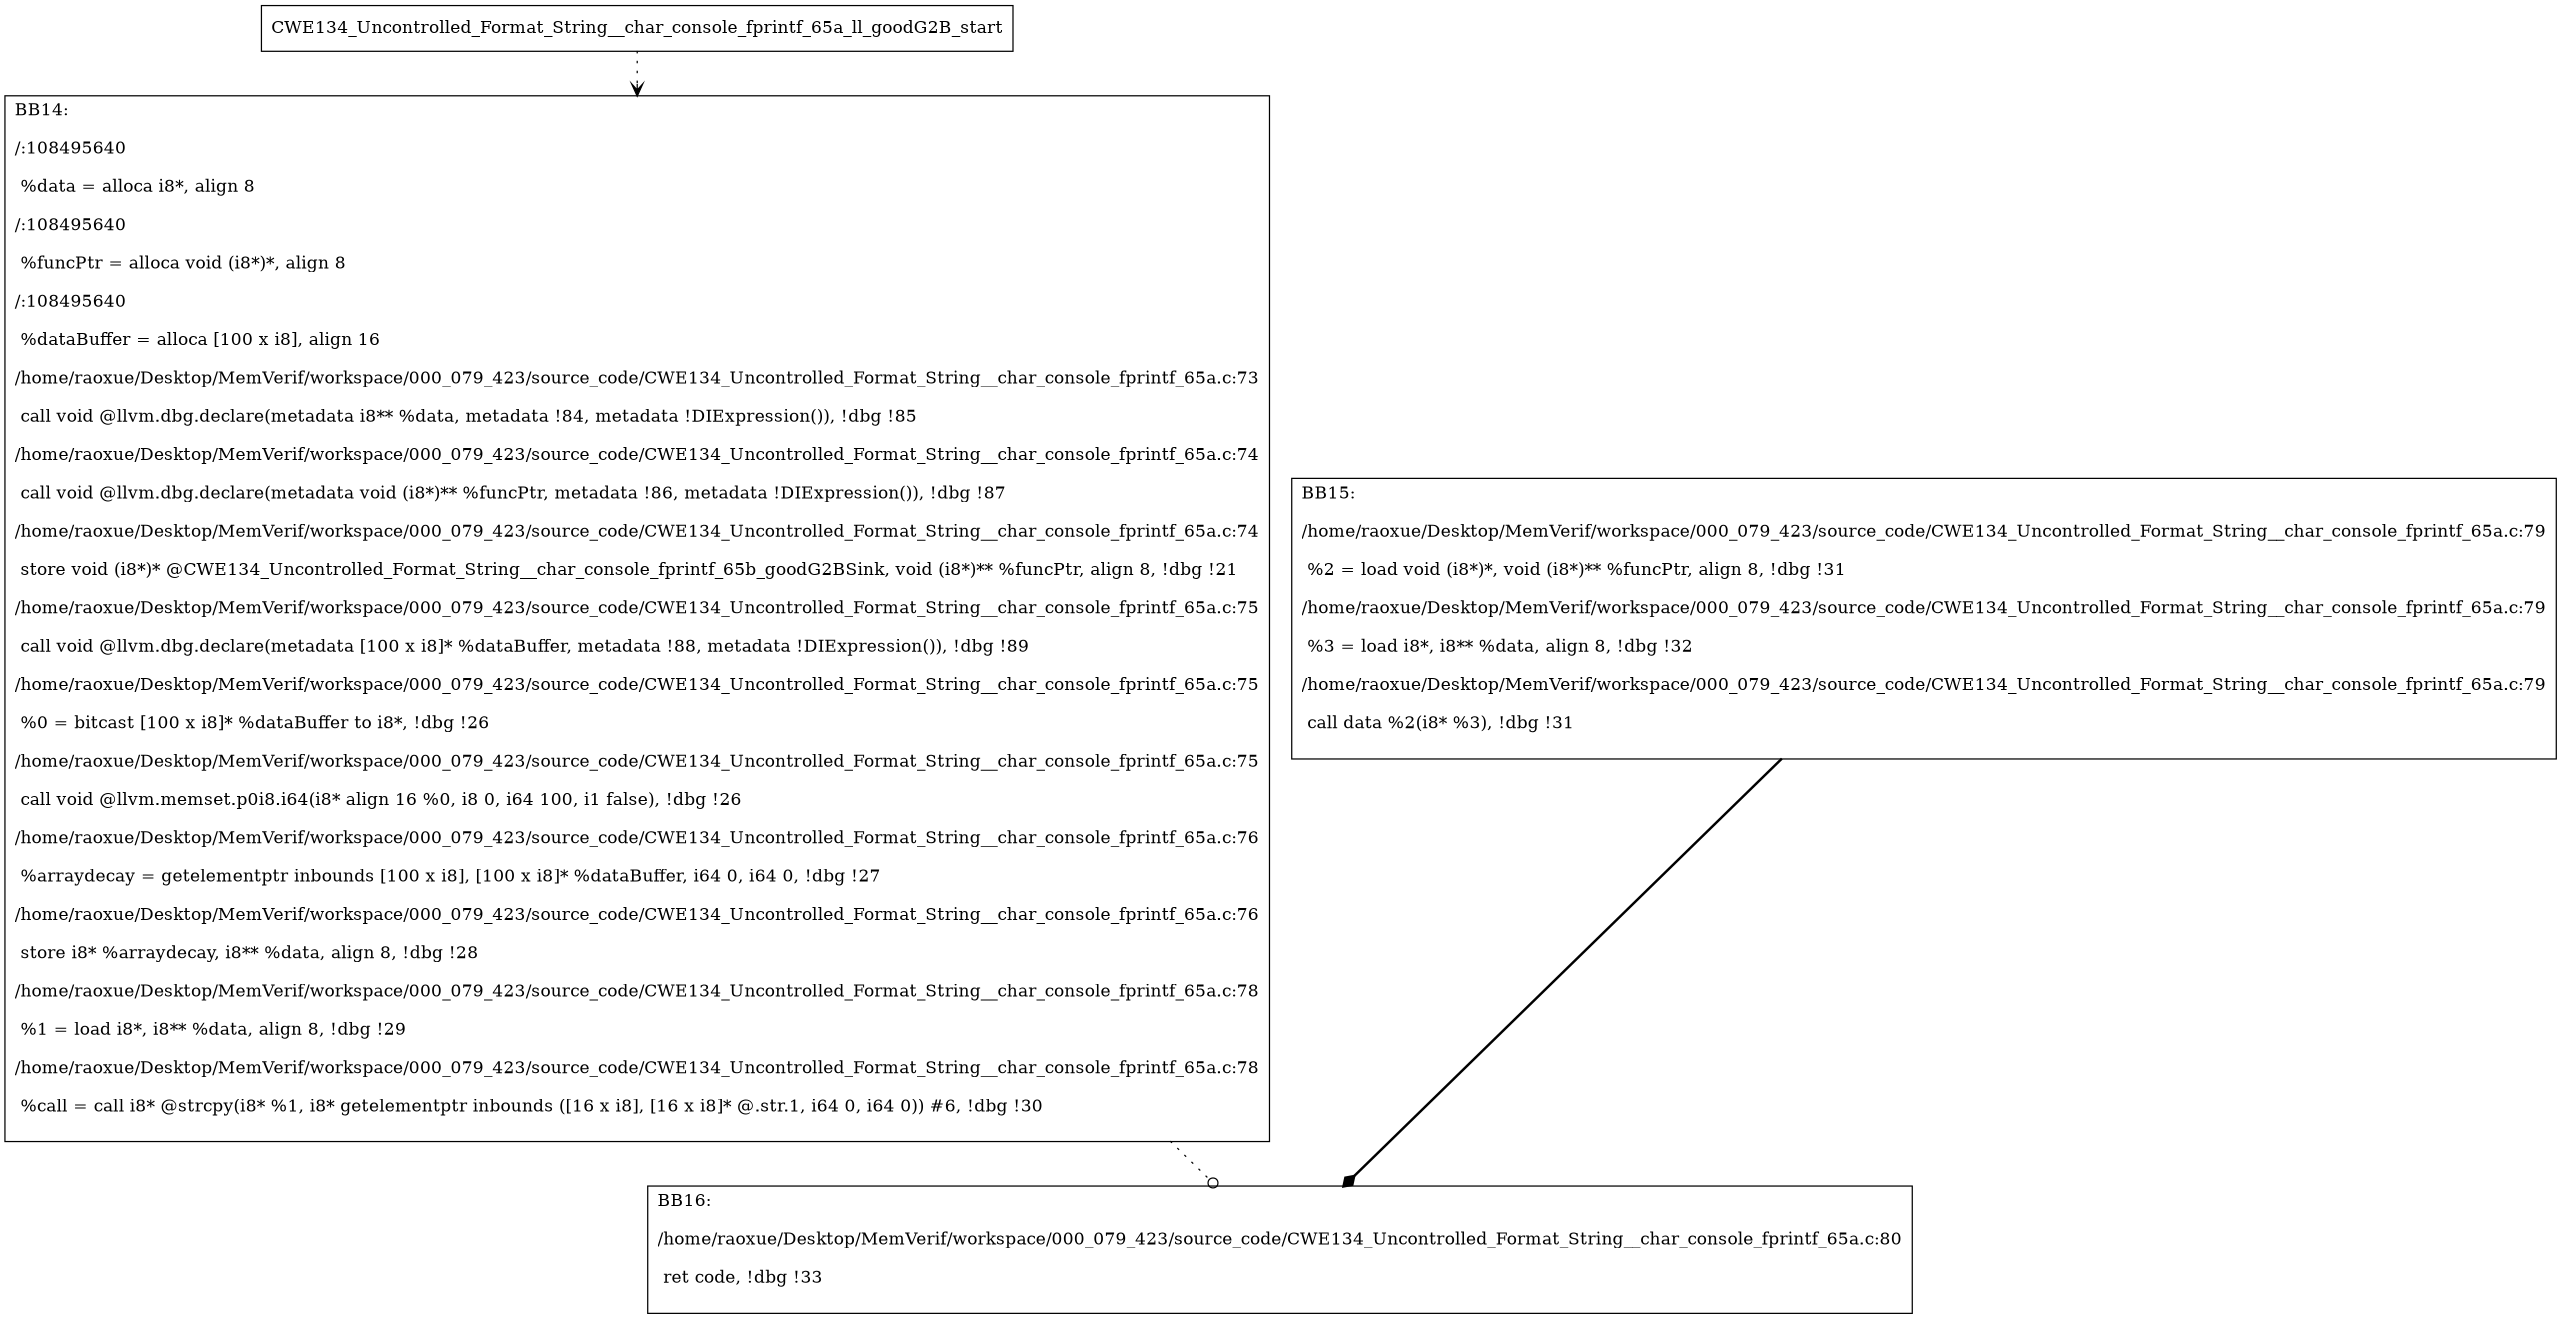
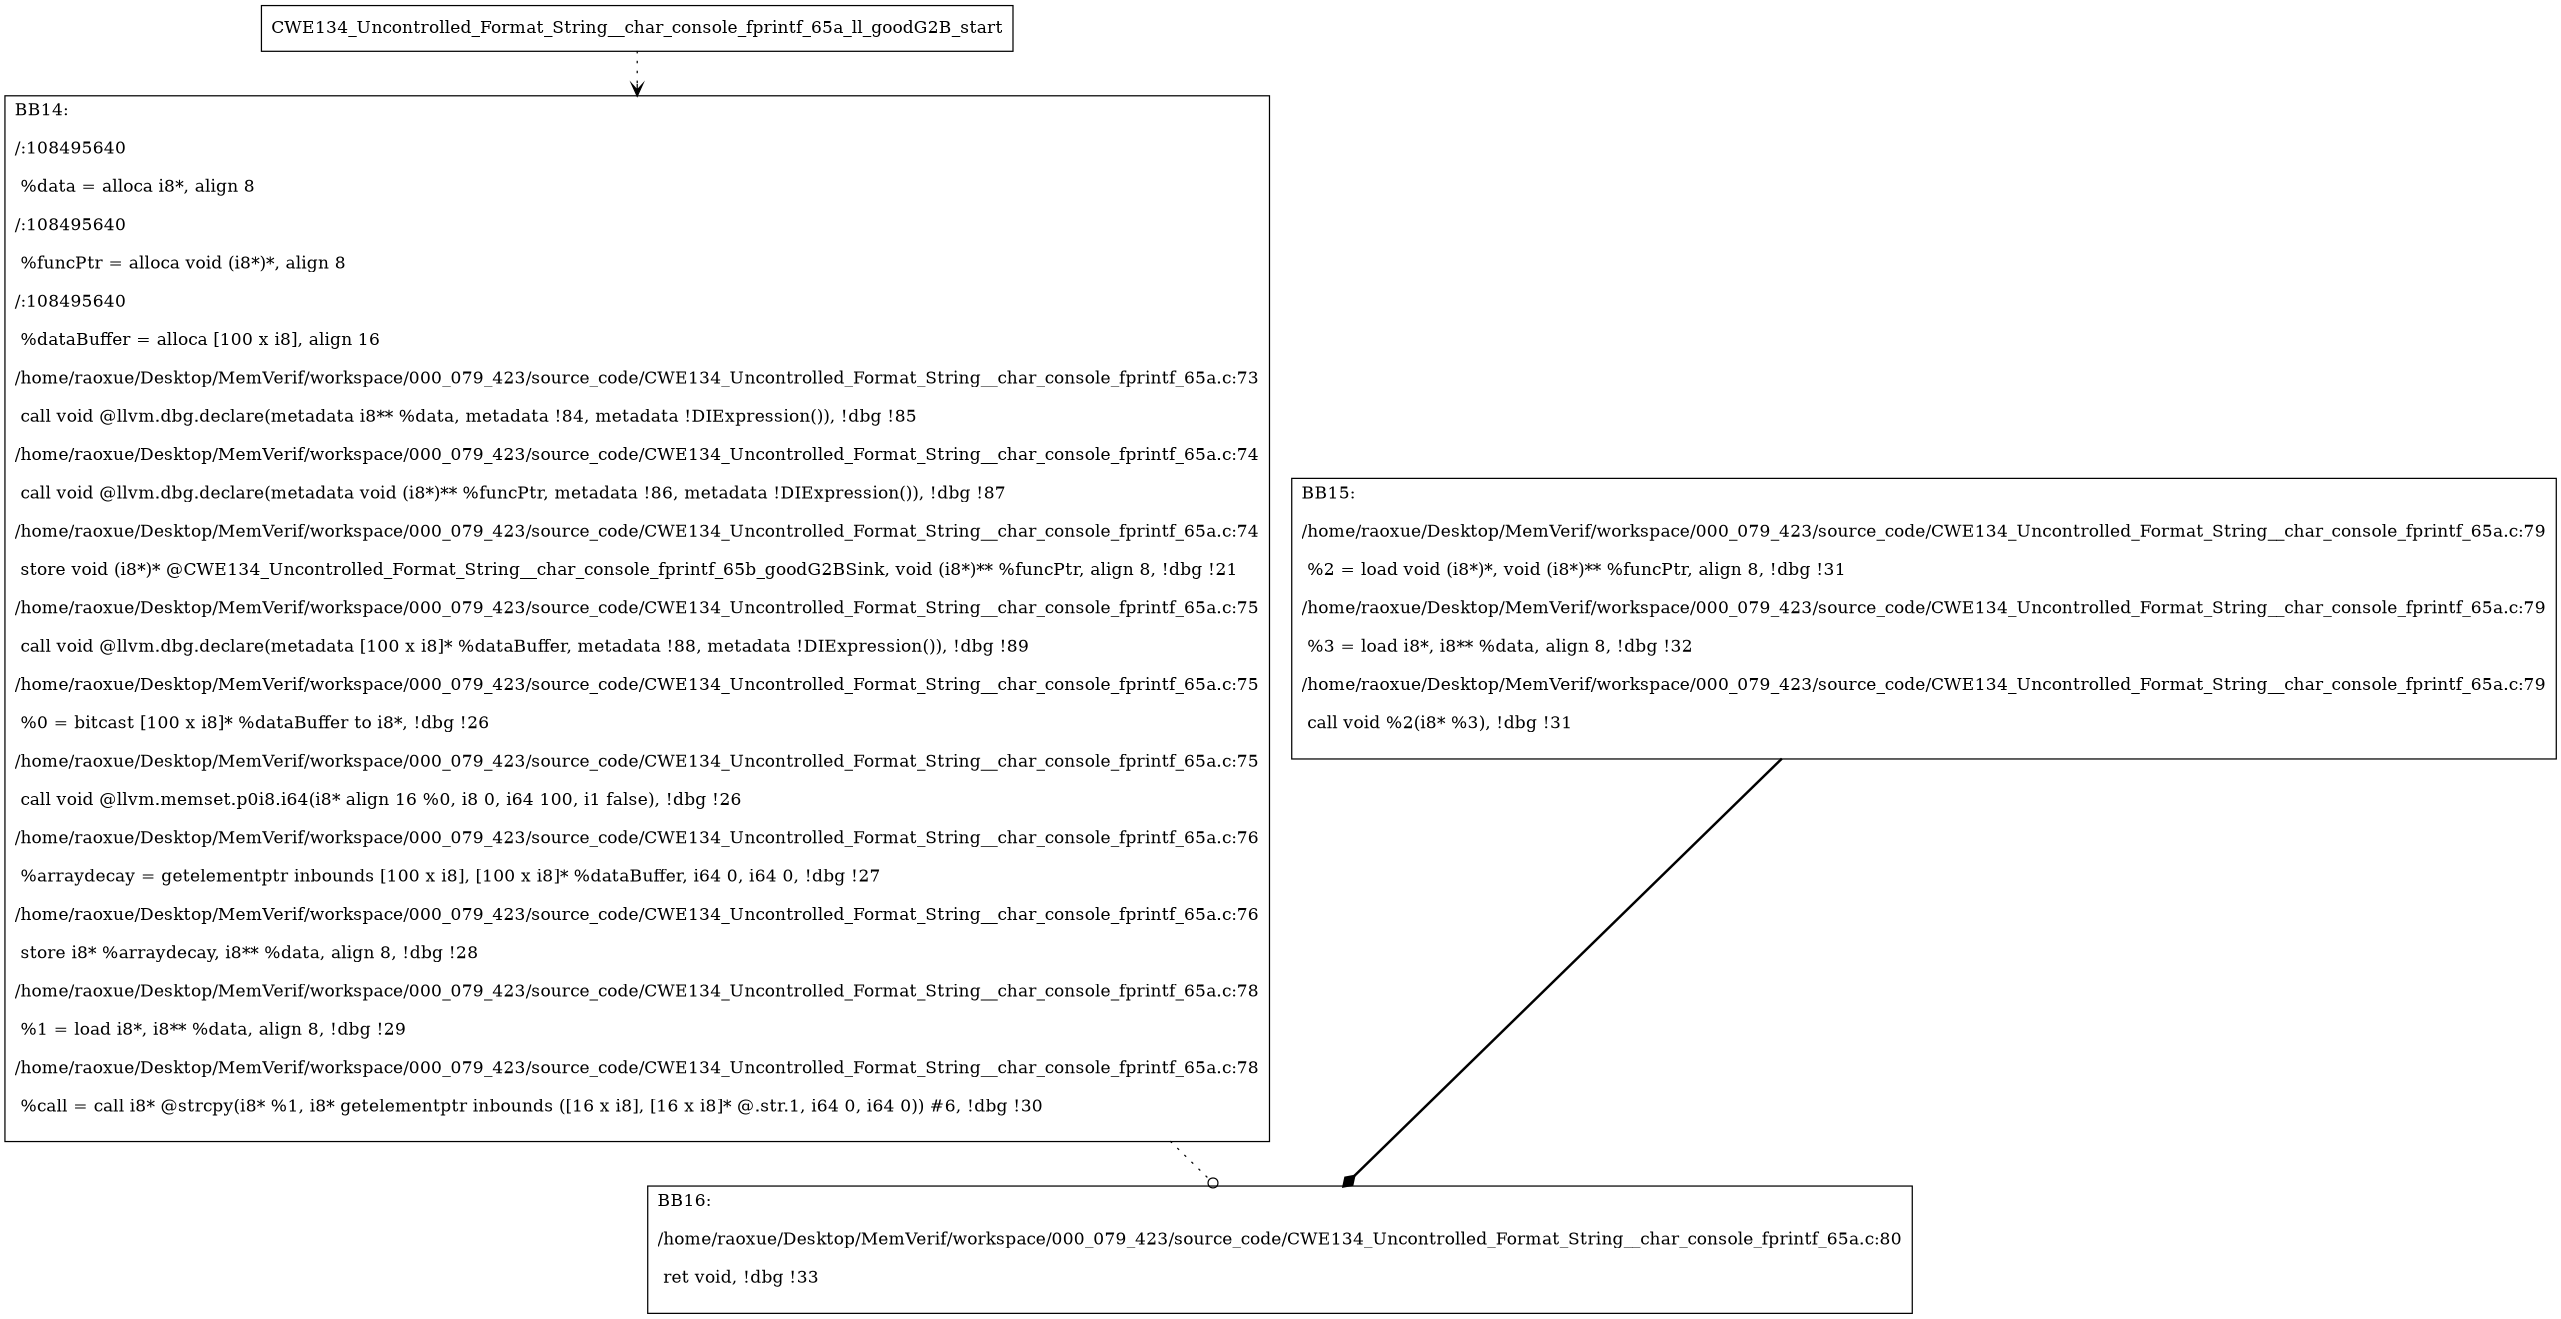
(1438, 723) -> (1438, 723)
(740, 1278) -> (739, 1278)
